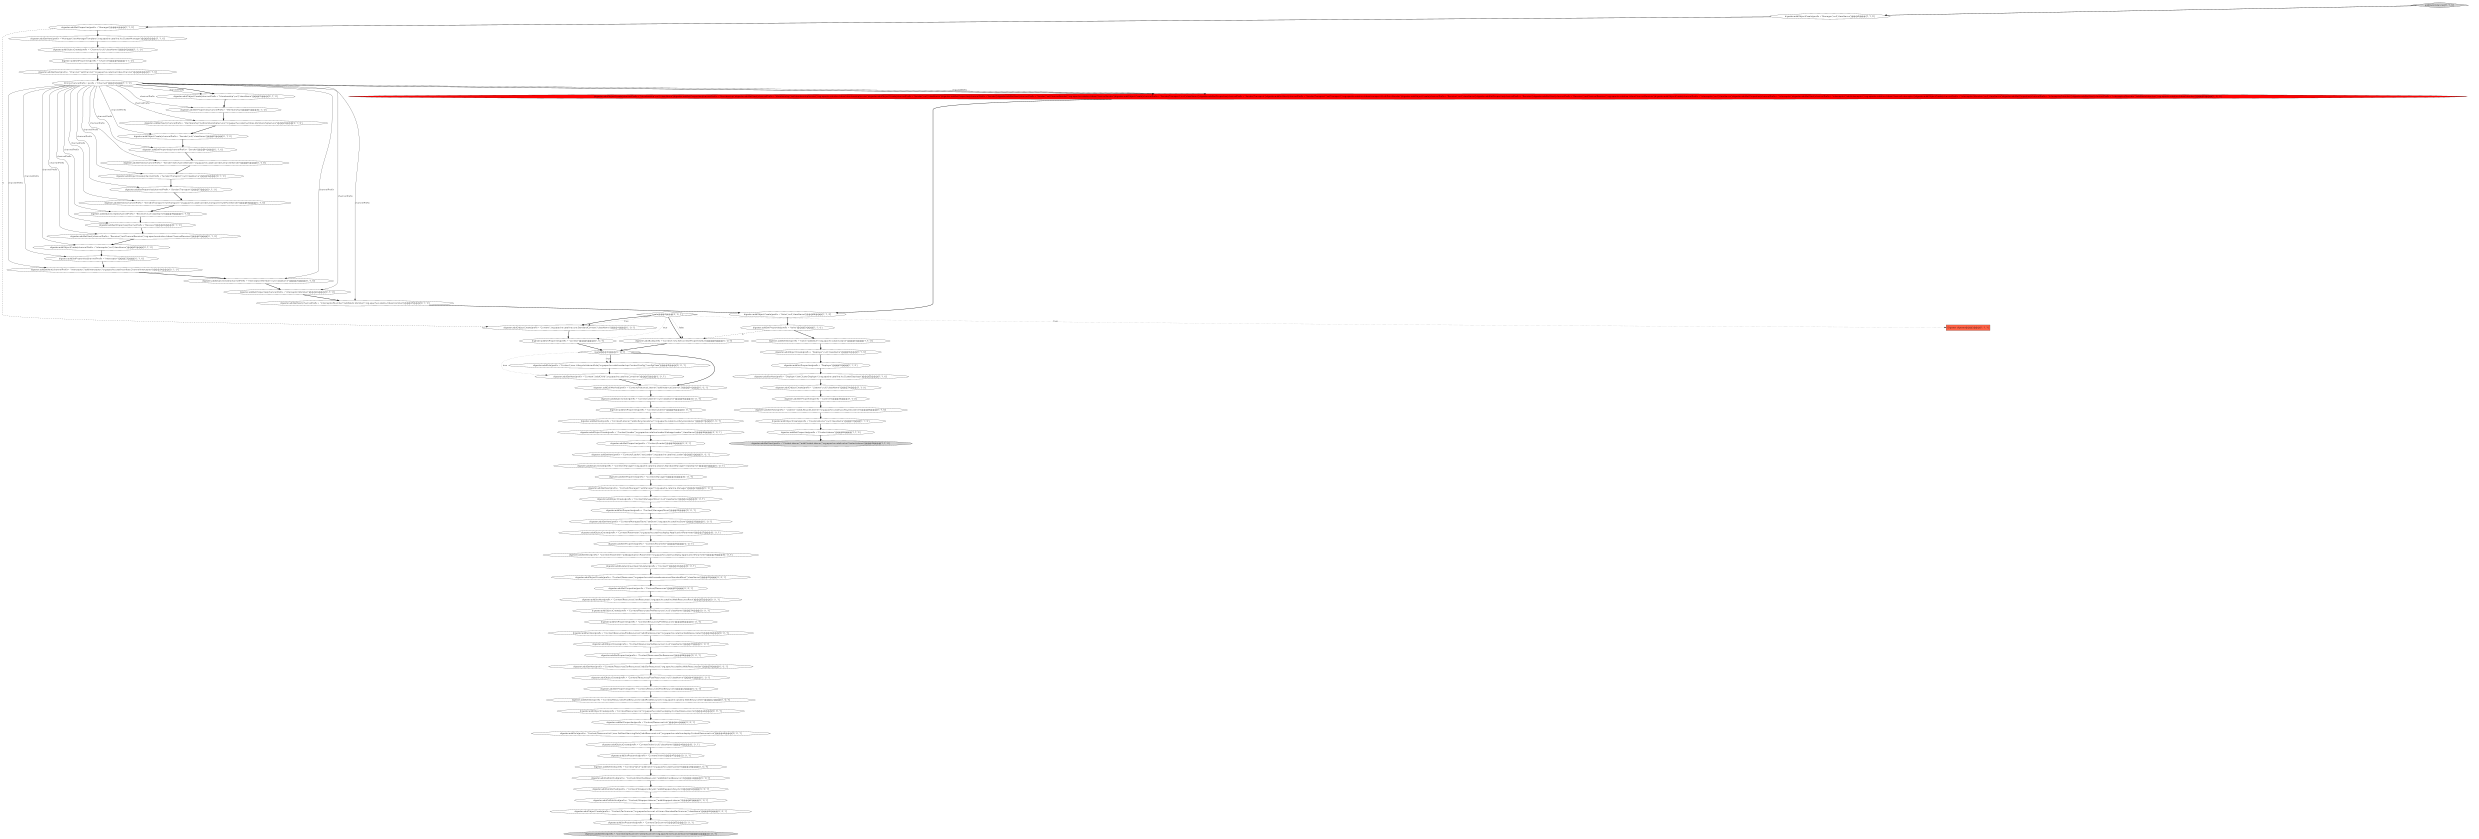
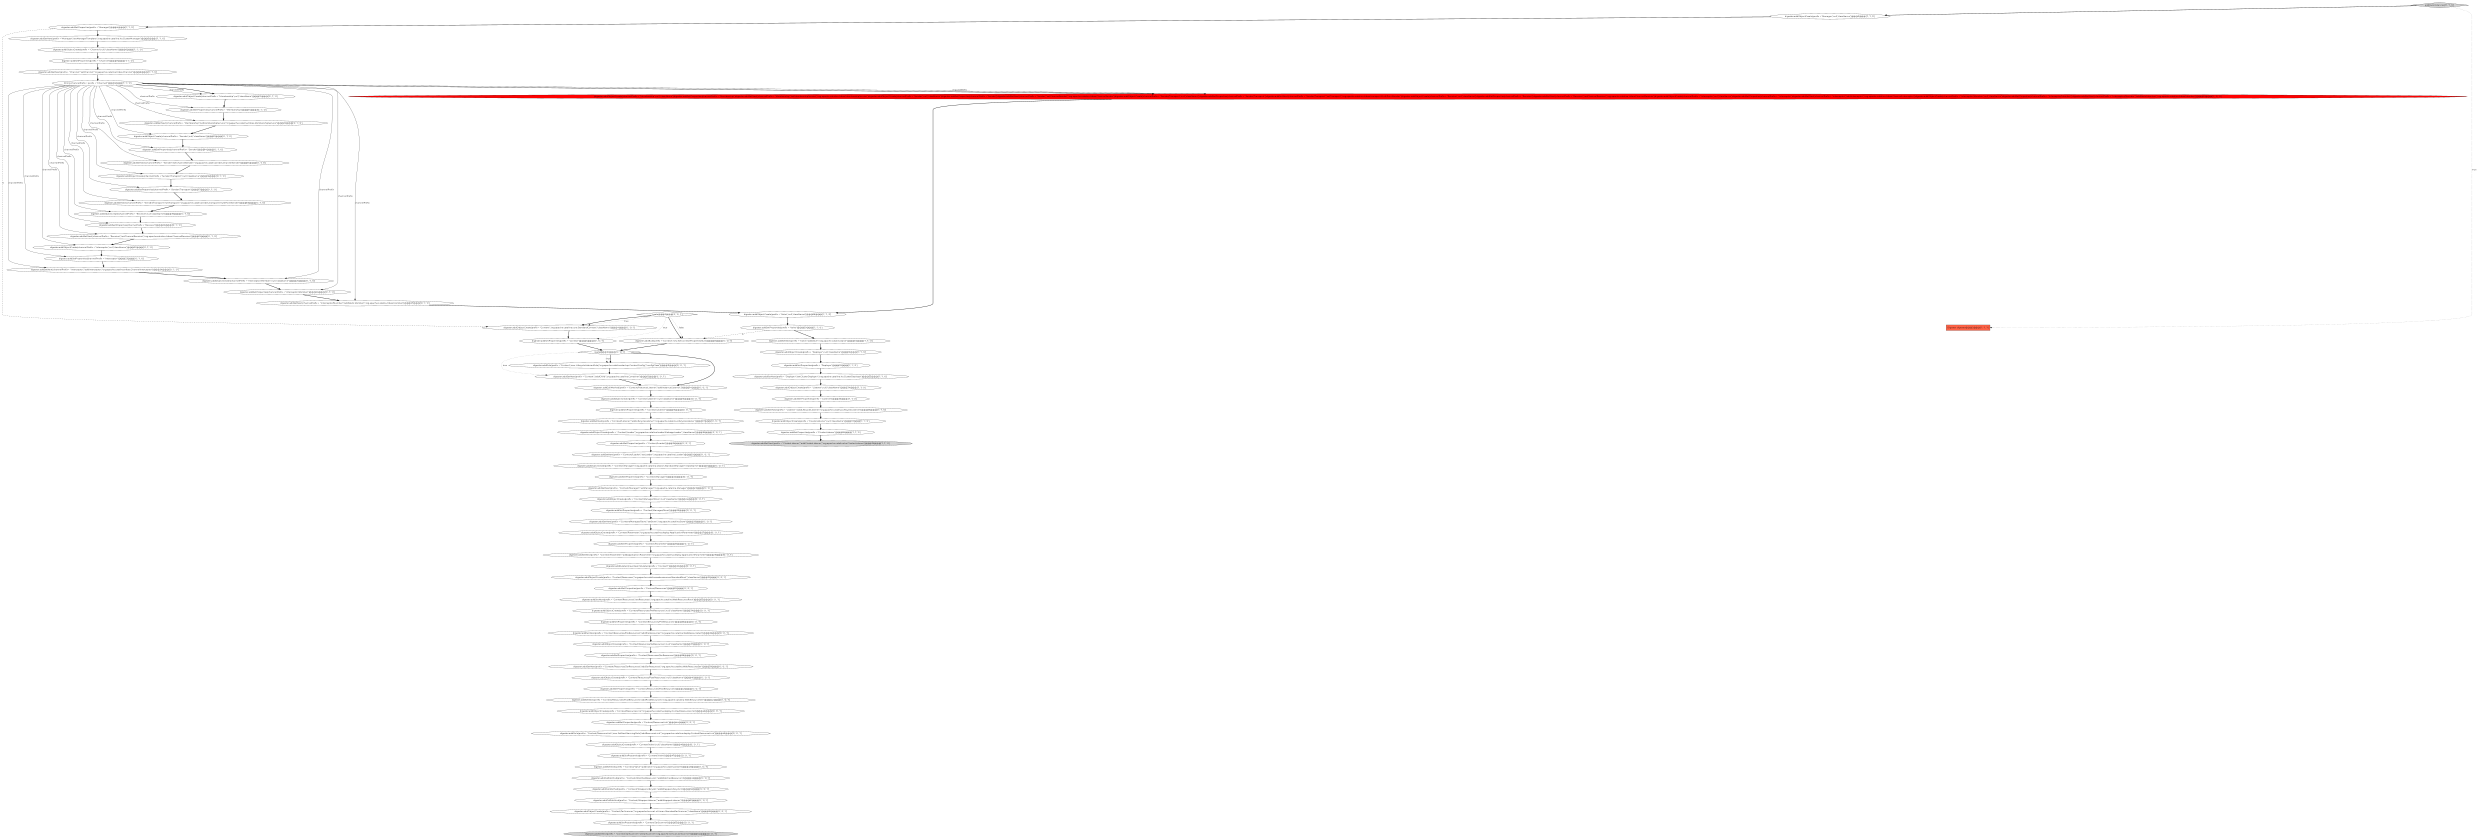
(1315, 324) -> (2393, 322)
